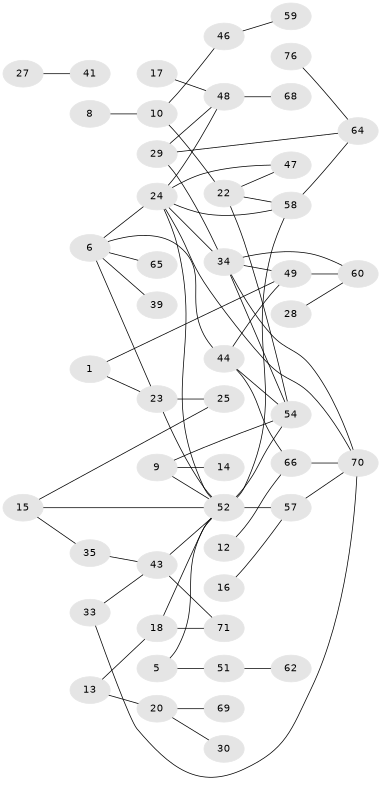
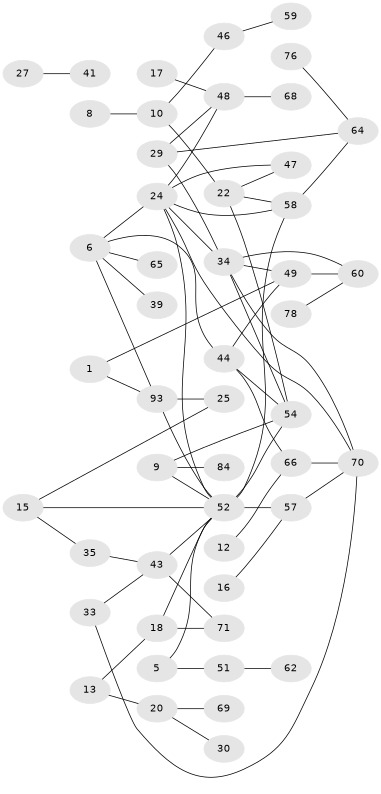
(291, 314) -> (291, 314)
(157, 399) -> (157, 399)
(224, 468) -> (224, 468)
